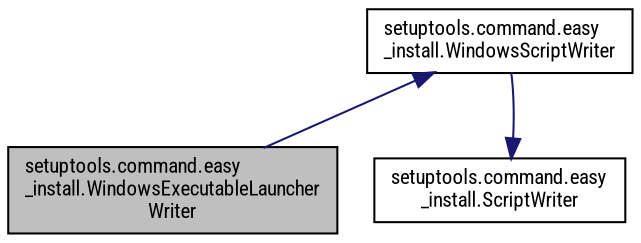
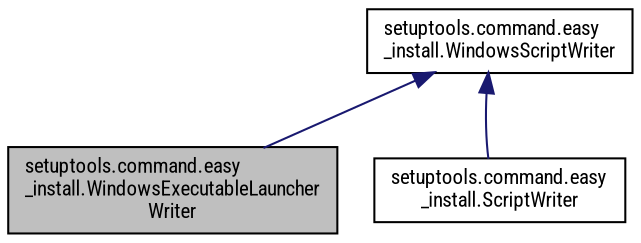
(514, 105) -> (486, 126)
